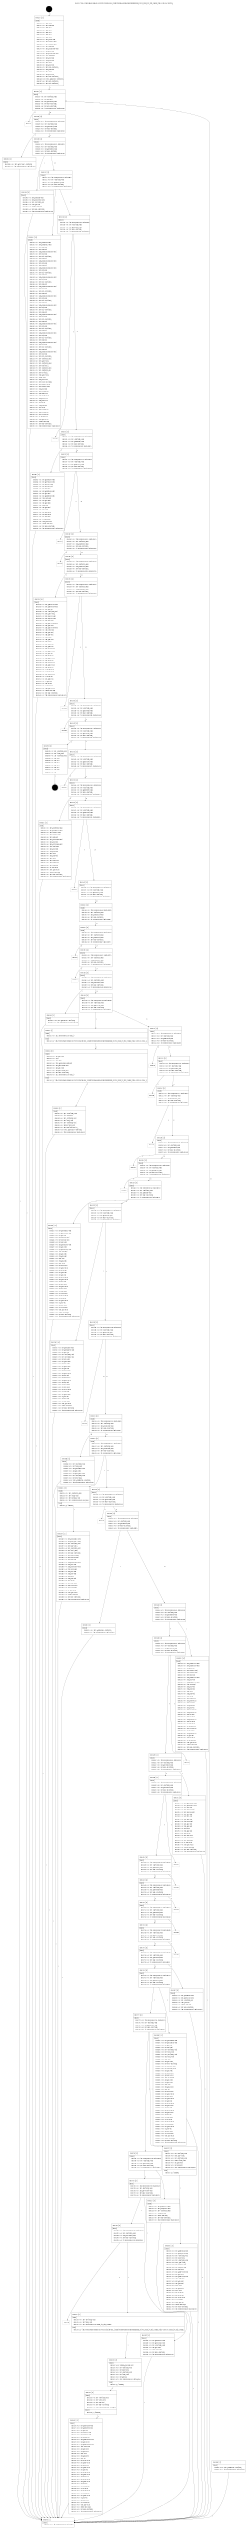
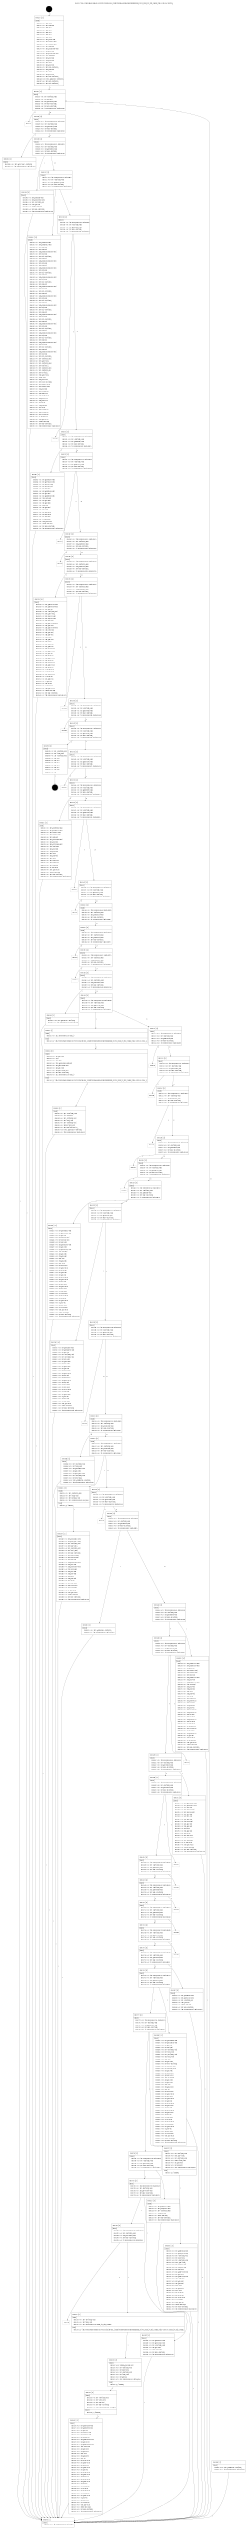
none -> (74, 912)
